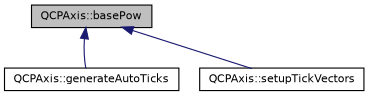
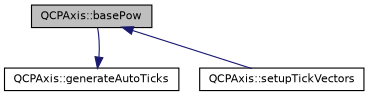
(84, 54) -> (99, 42)
